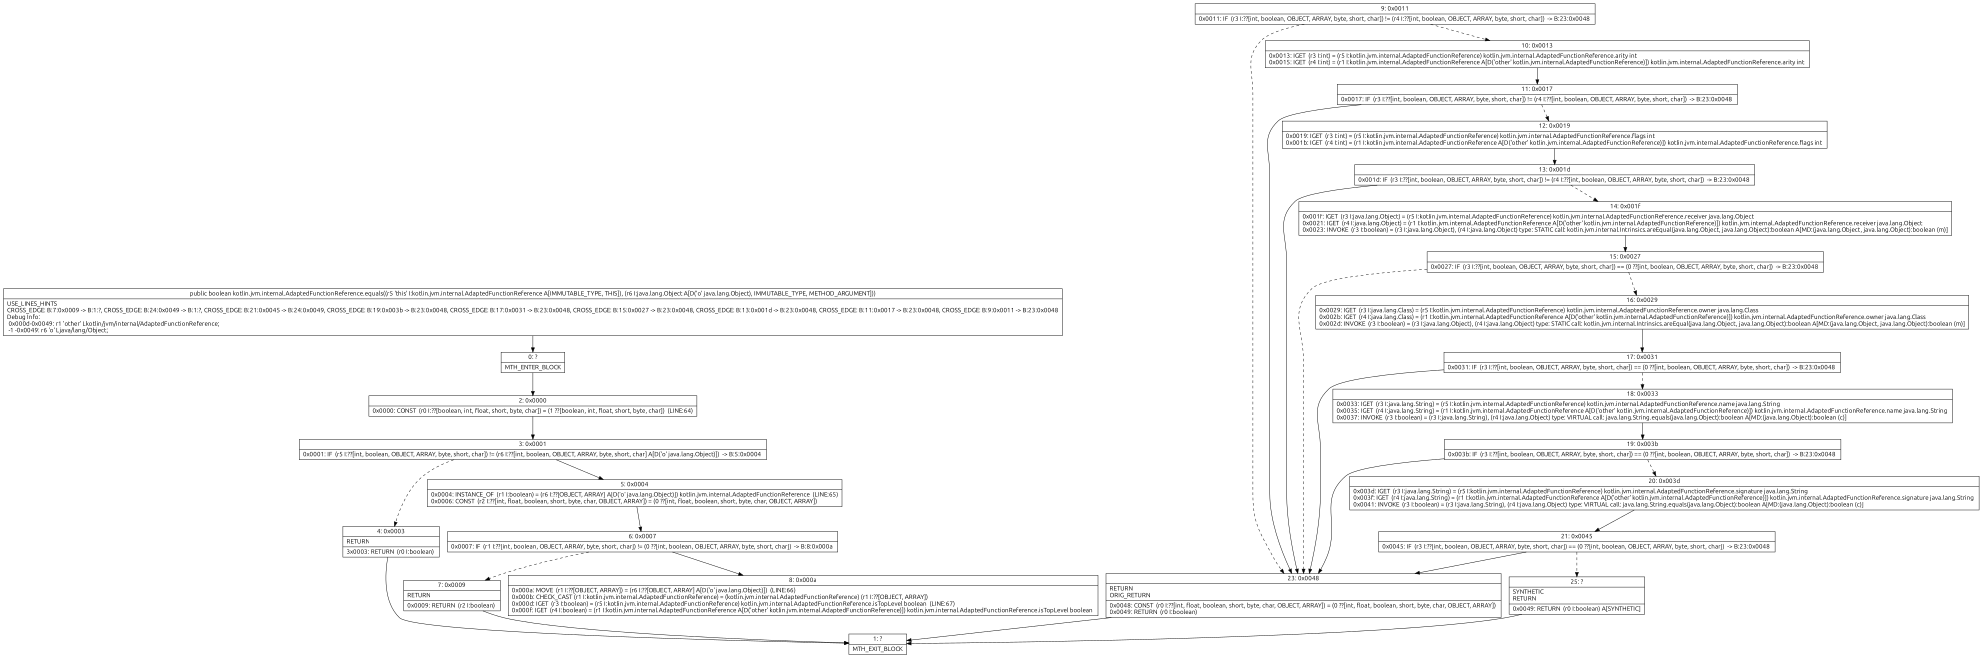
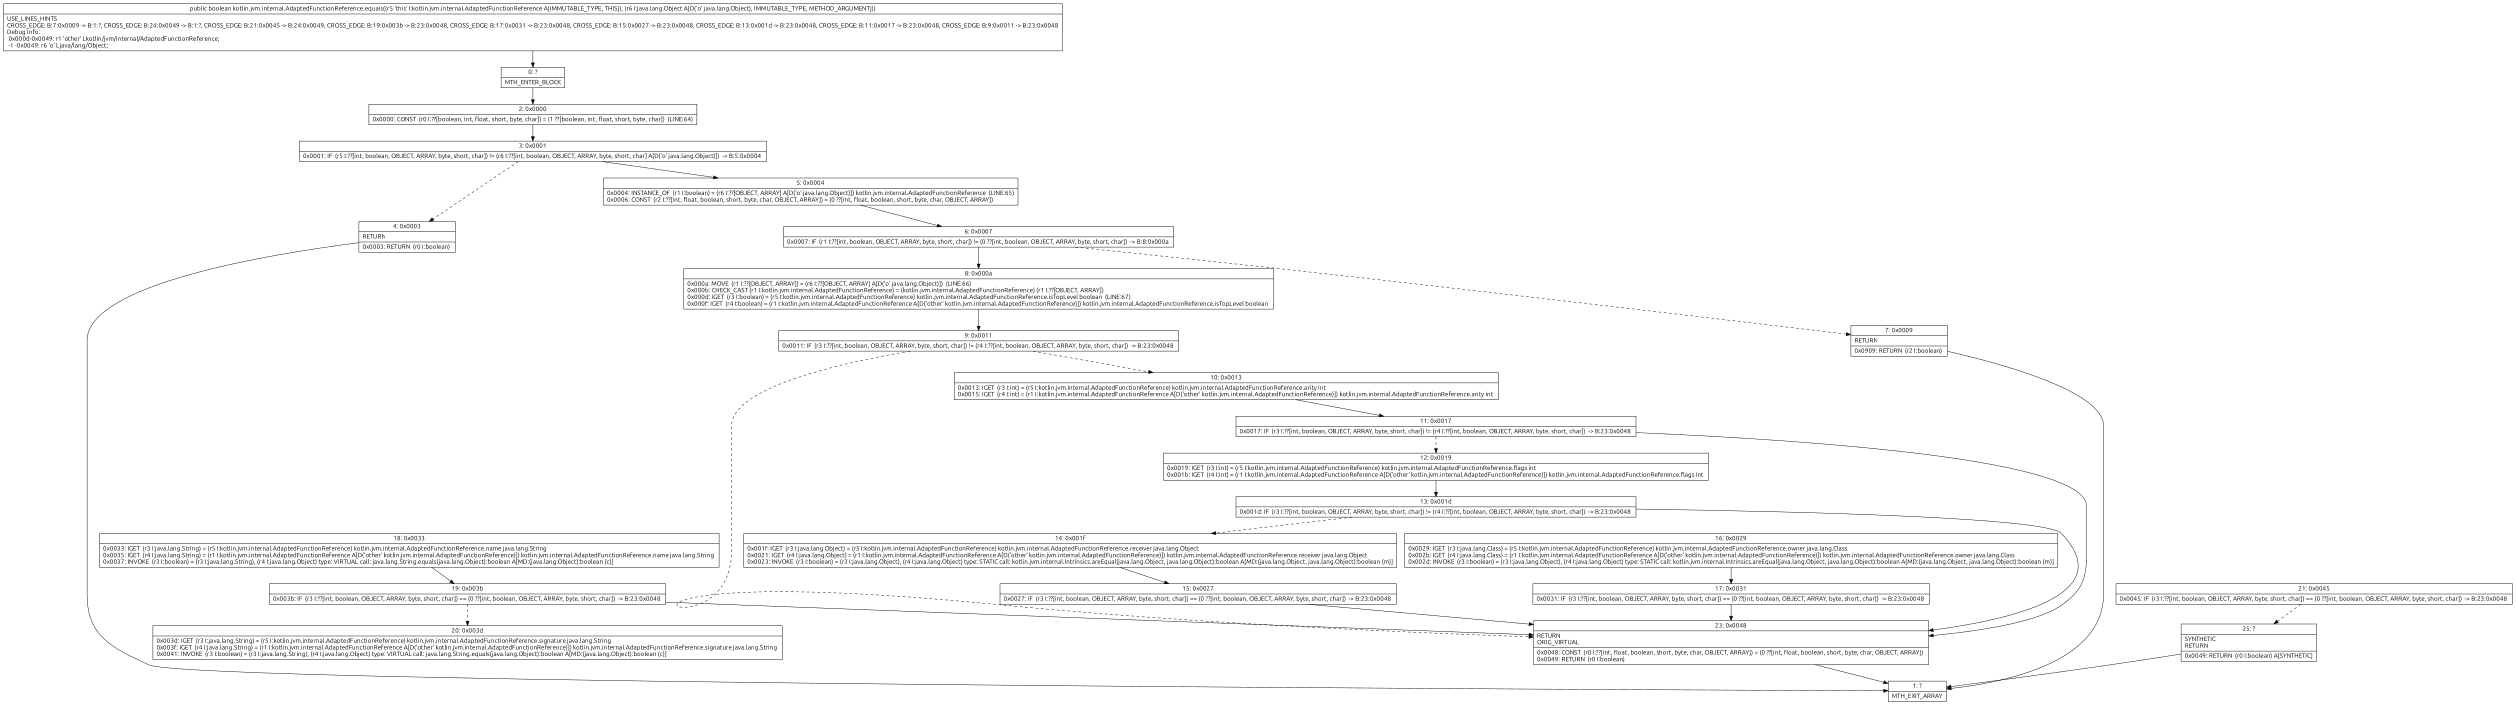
(1632, 282) -> none
none -> (979, 318)
(1304, 368) -> (1418, 614)
(1642, 379) -> none
(1617, 520) -> none
(391, 552) -> (407, 247)
(1473, 562) -> none
(1130, 595) -> (1558, 642)
(452, 606) -> (1899, 351)
(878, 649) -> (1917, 696)
